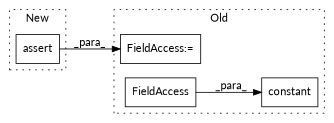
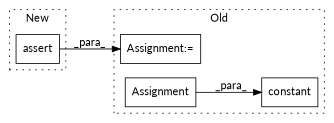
(161, 49) -> (161, 49)
(161, 92) -> (161, 92)
